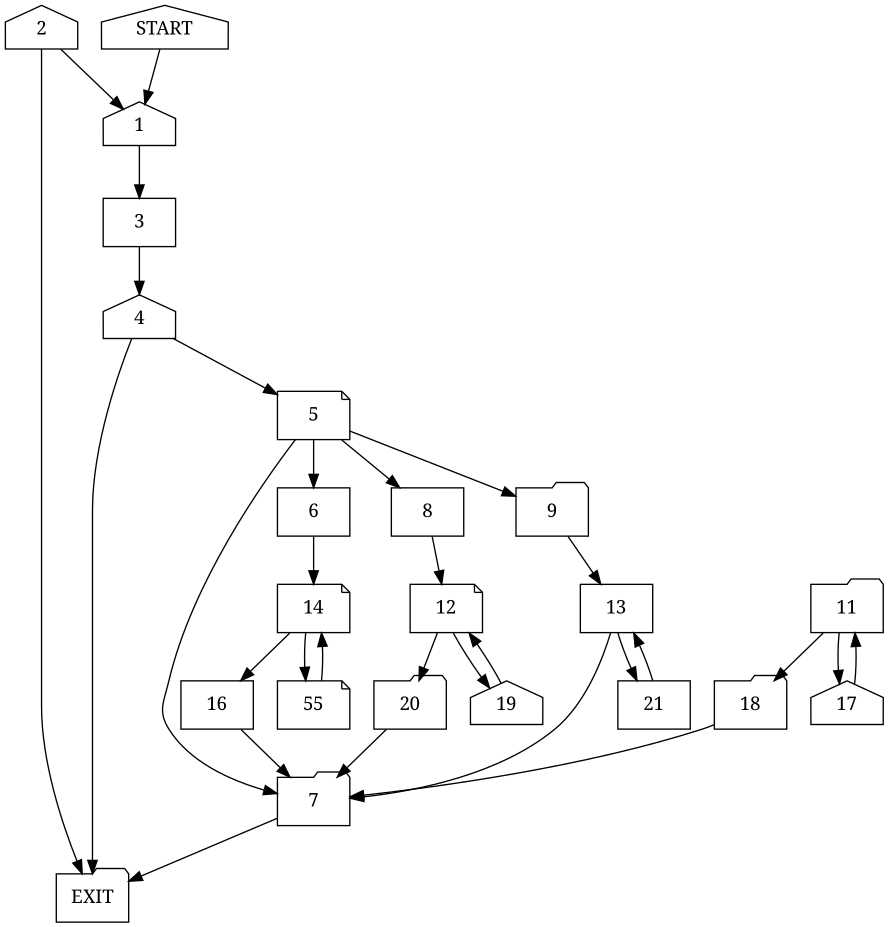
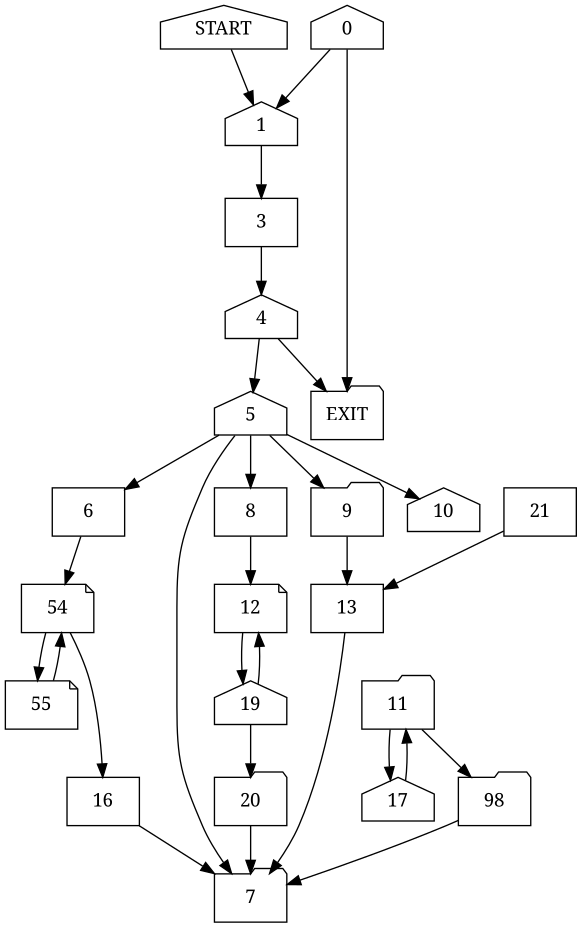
(42, 29) -> (347, 29)
(314, 415) -> (251, 415)
none -> (444, 512)
(314, 608) -> (58, 608)
(431, 651) -> (251, 744)
(624, 651) -> none
(751, 705) -> (495, 801)
(209, 847) -> none
